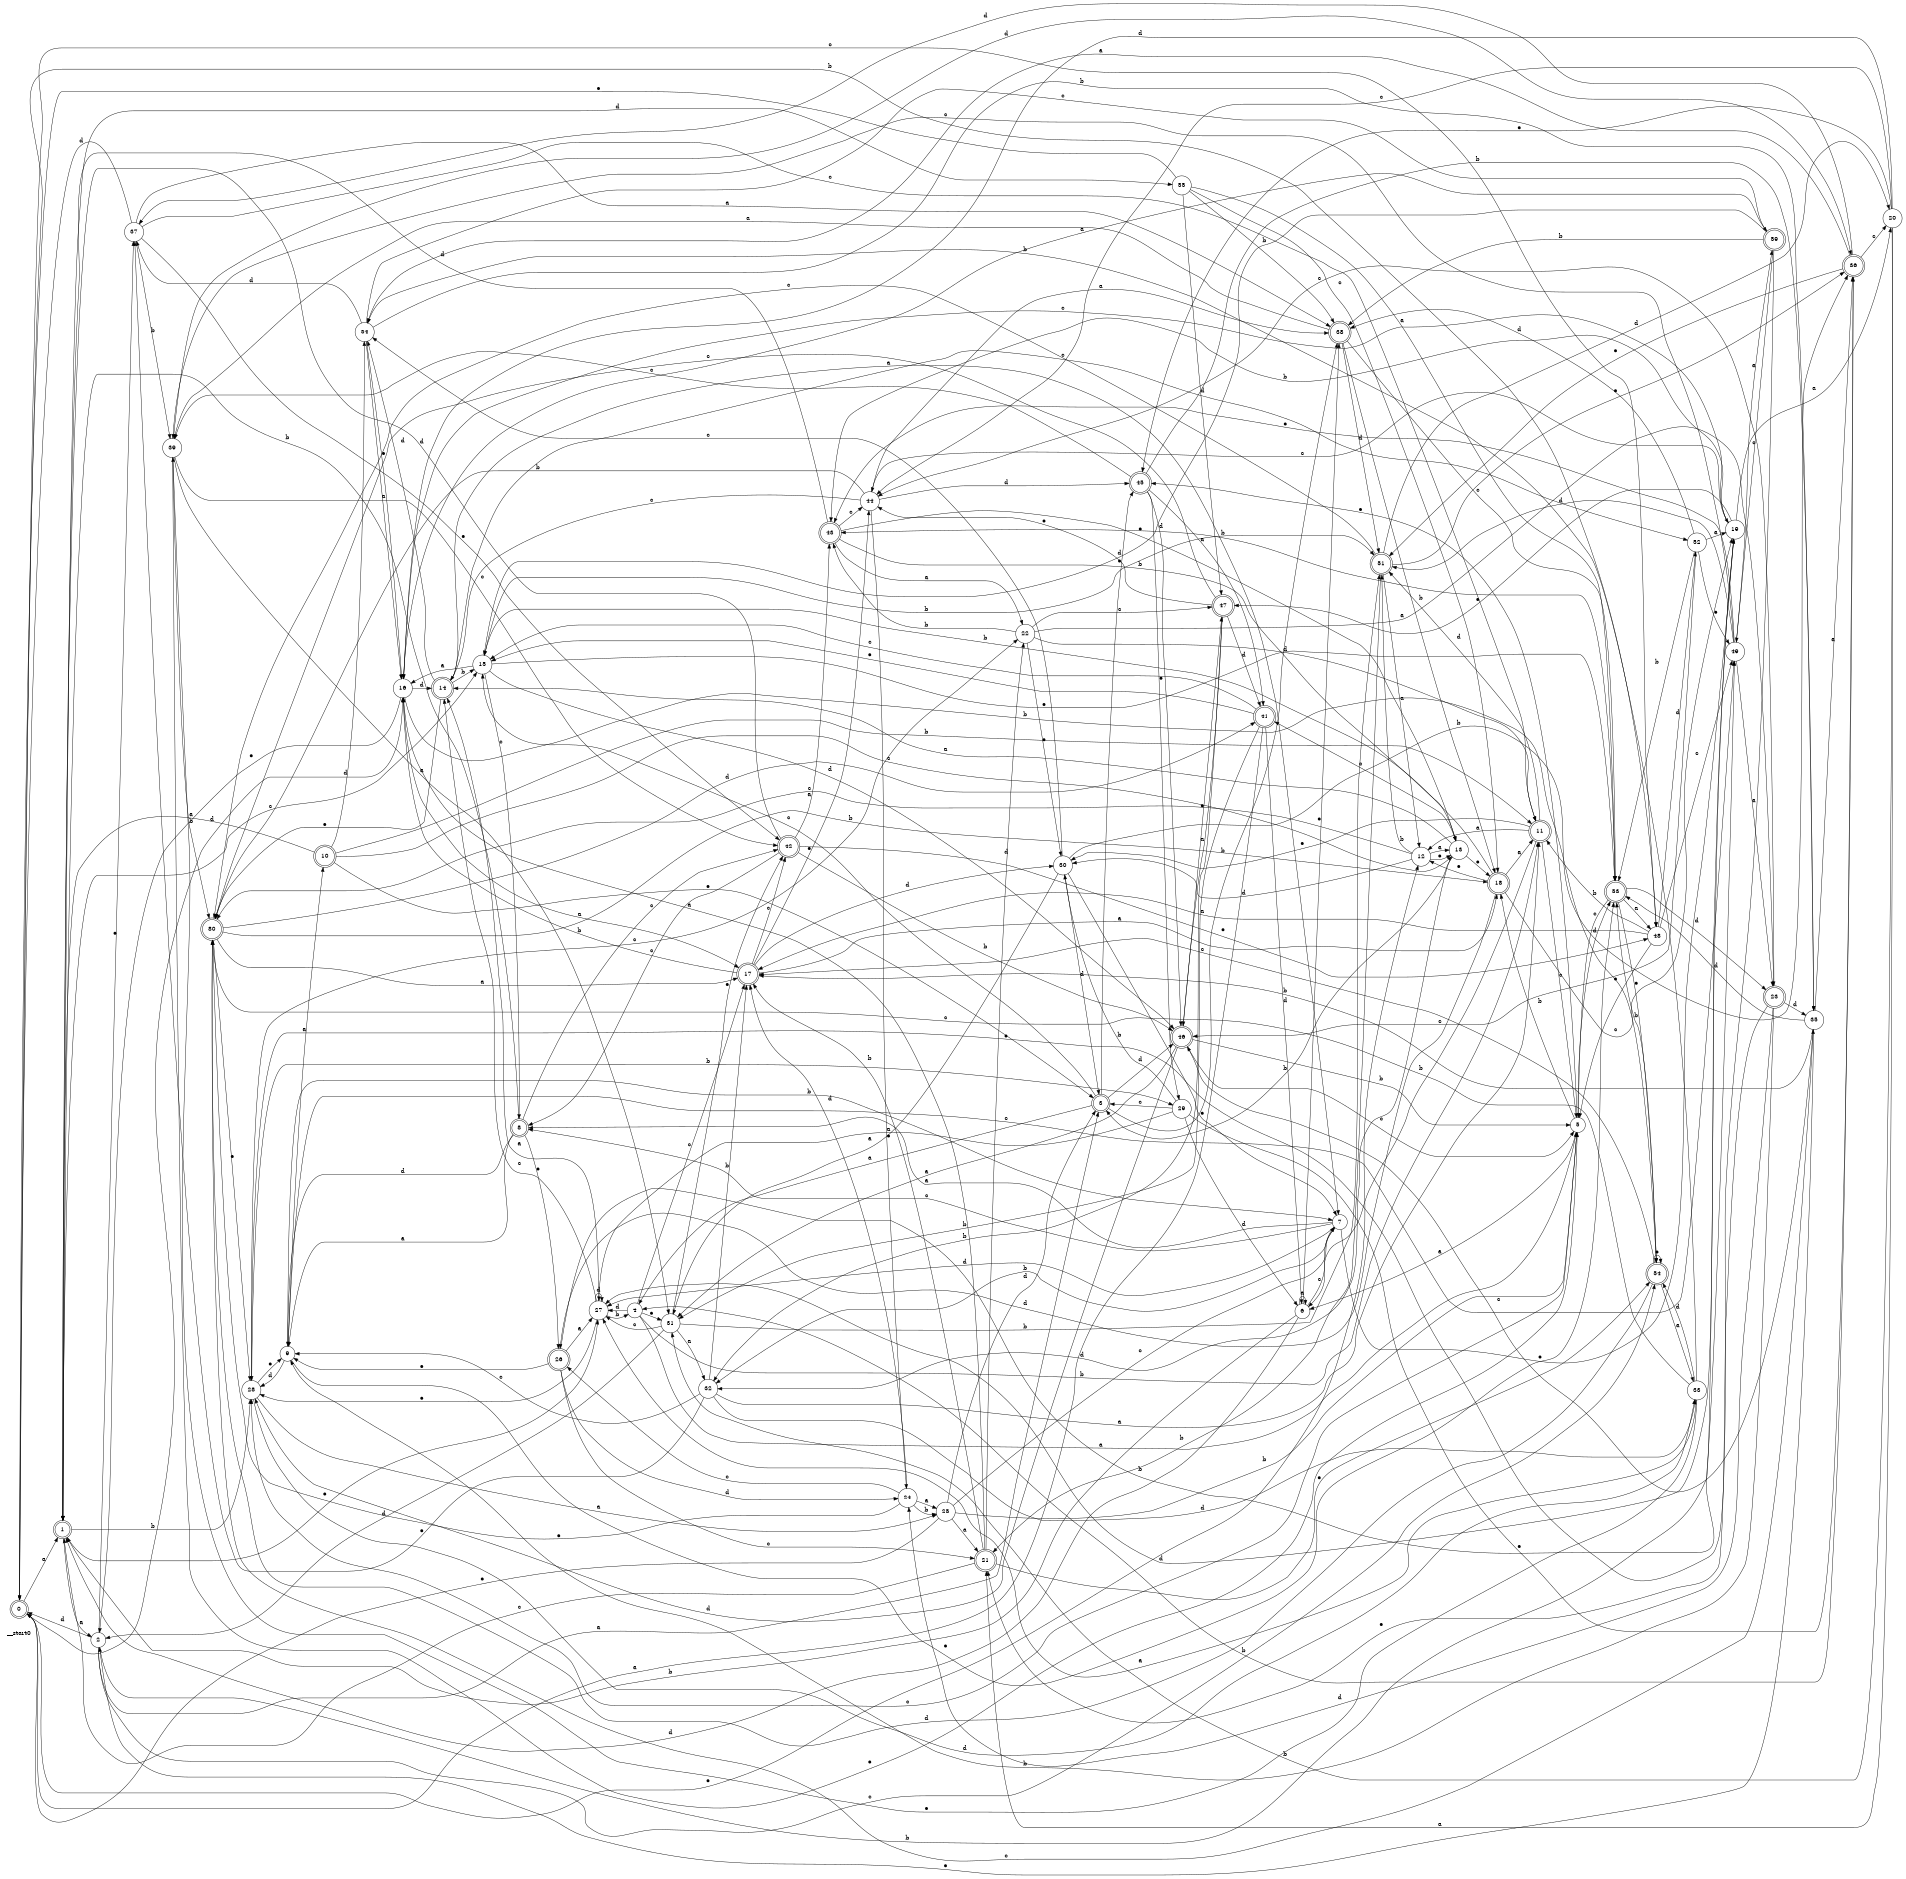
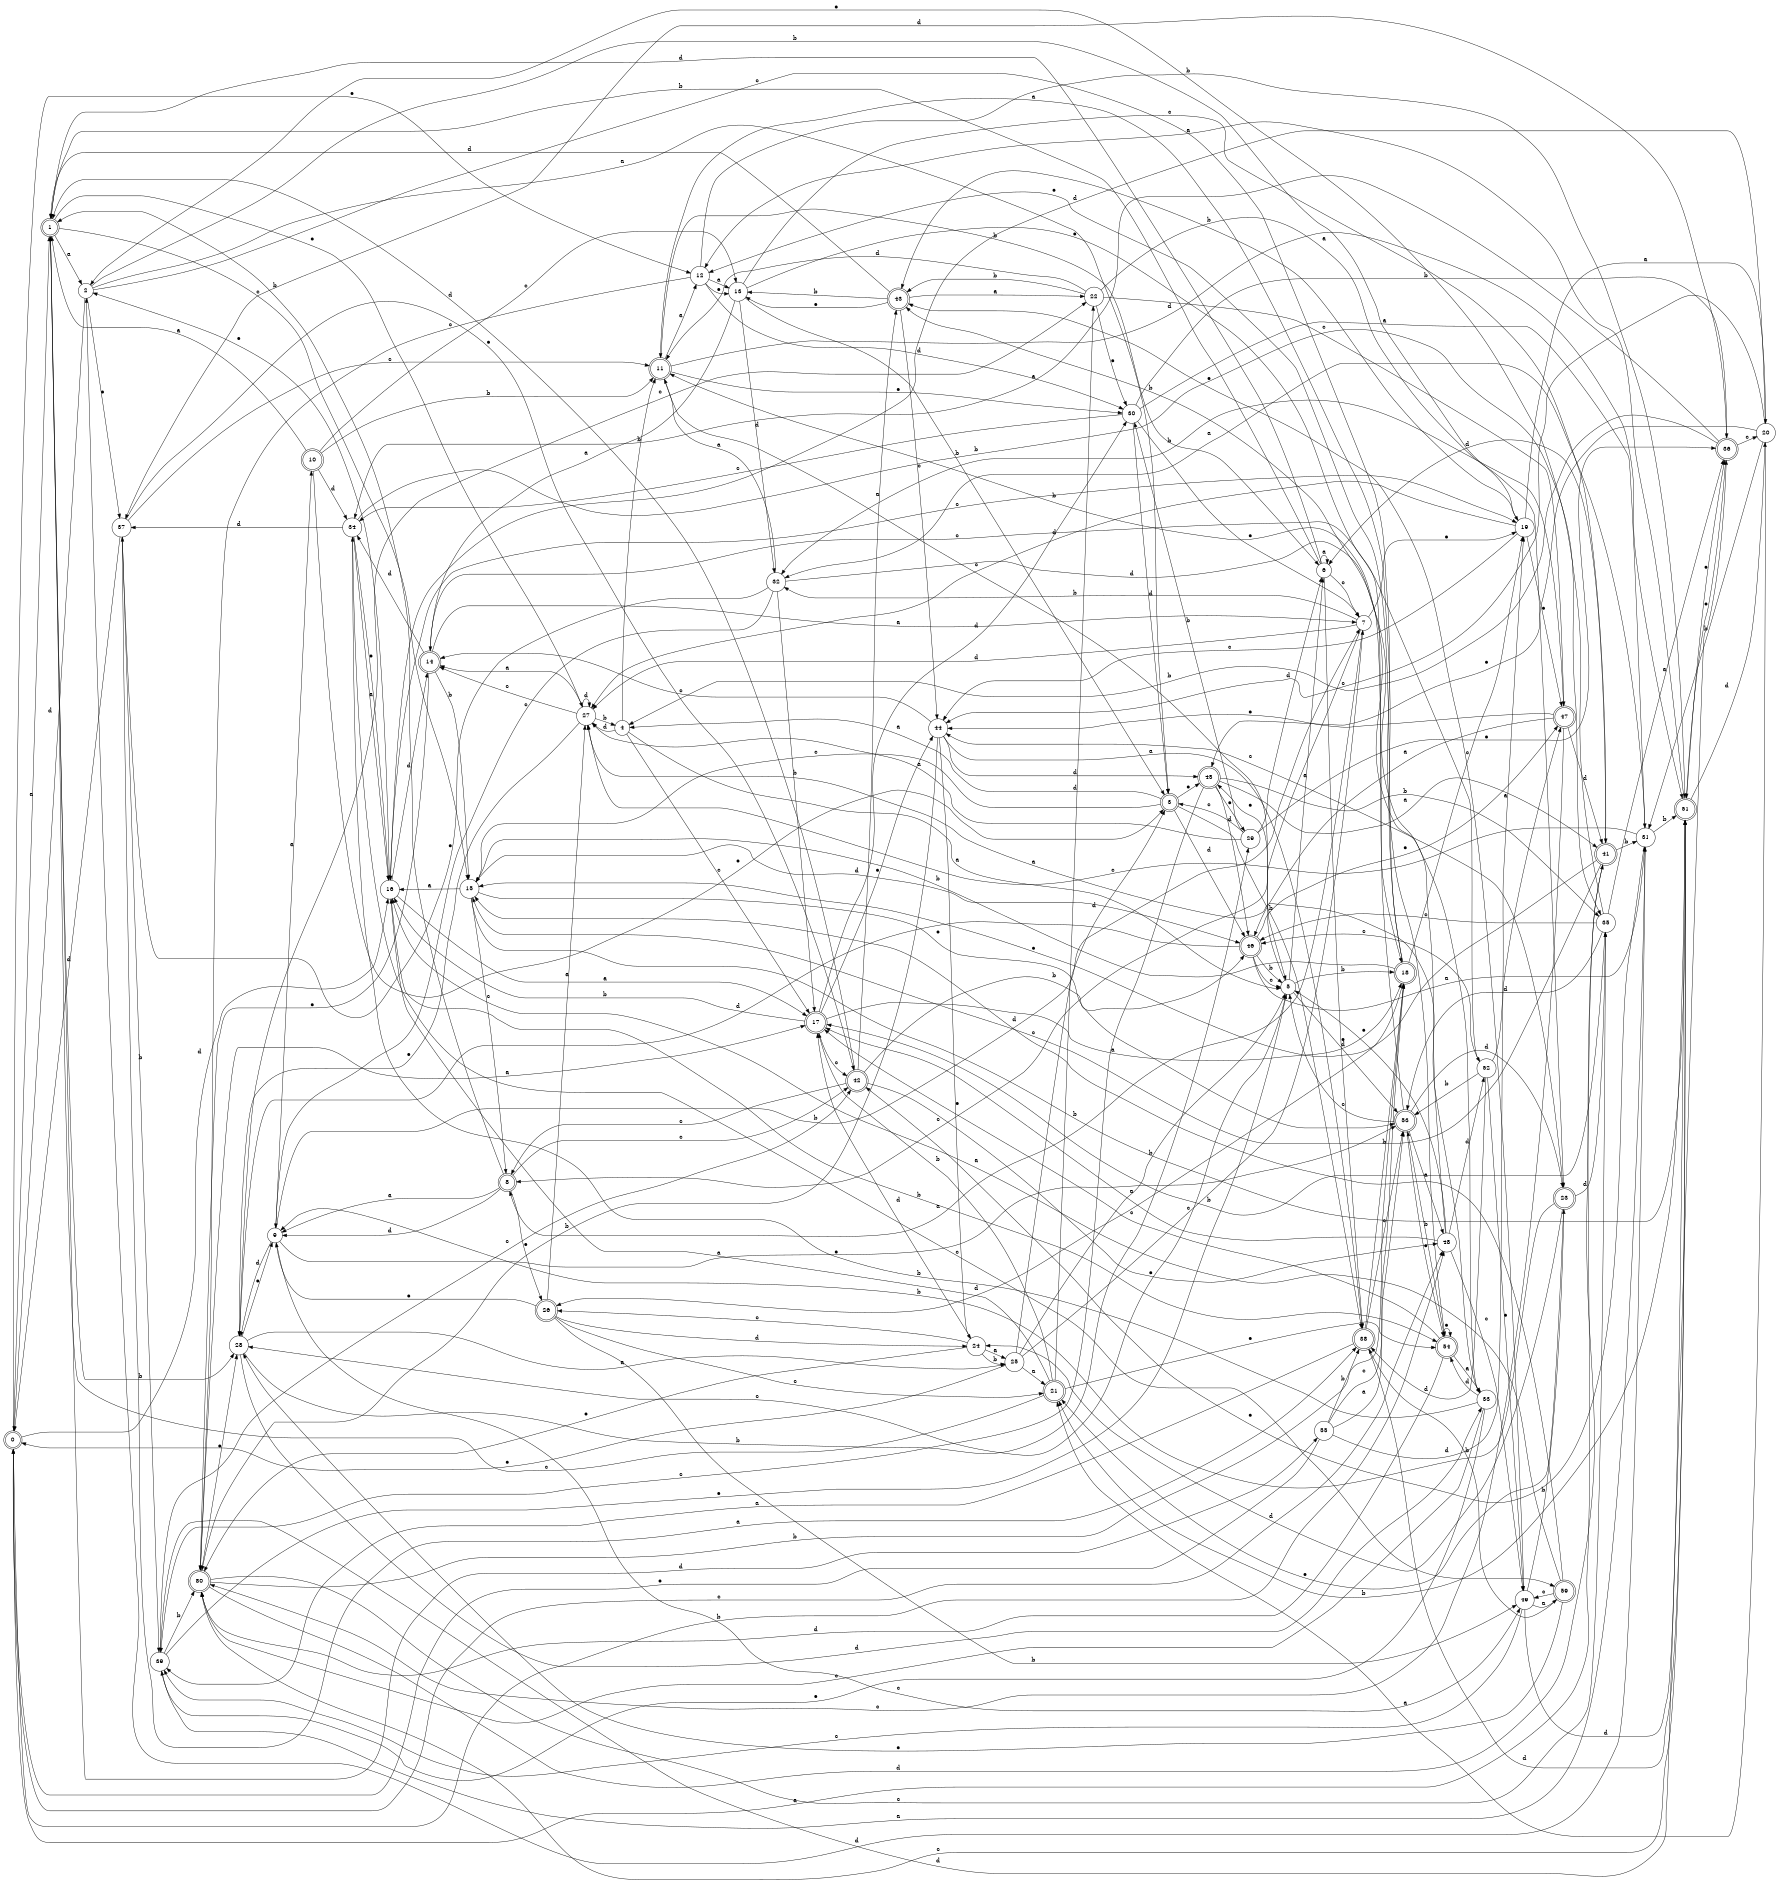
(1754, 801) -> (1544, 1490)
(650, 1316) -> none
(19, 1633) -> none
